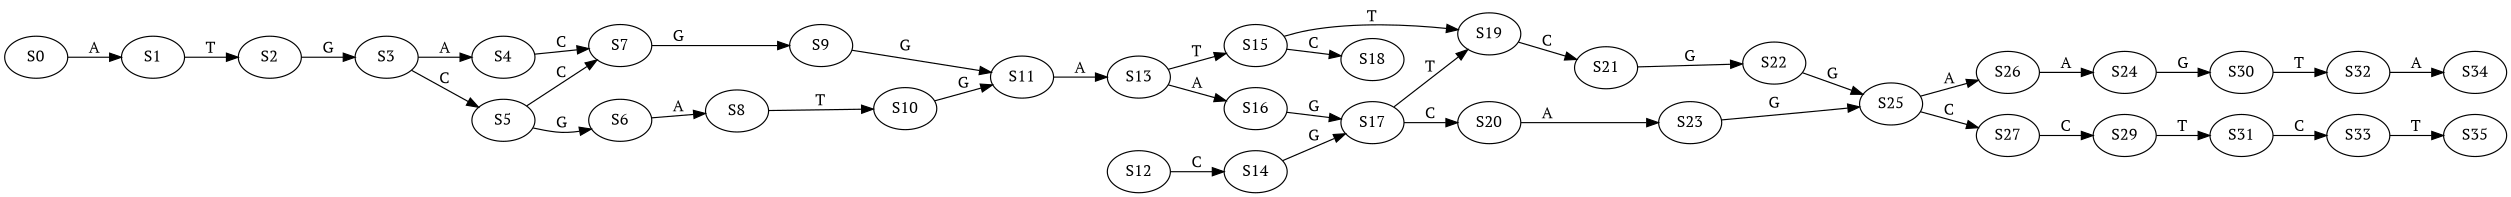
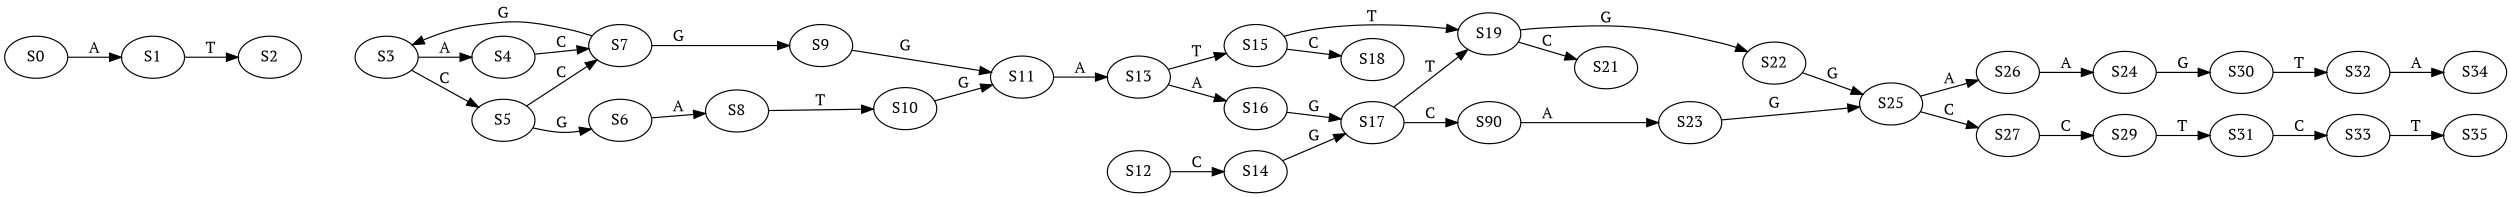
(322, 57) -> (507, 22)
(1684, 66) -> (1629, 27)
(1489, 123) -> (1489, 123)
